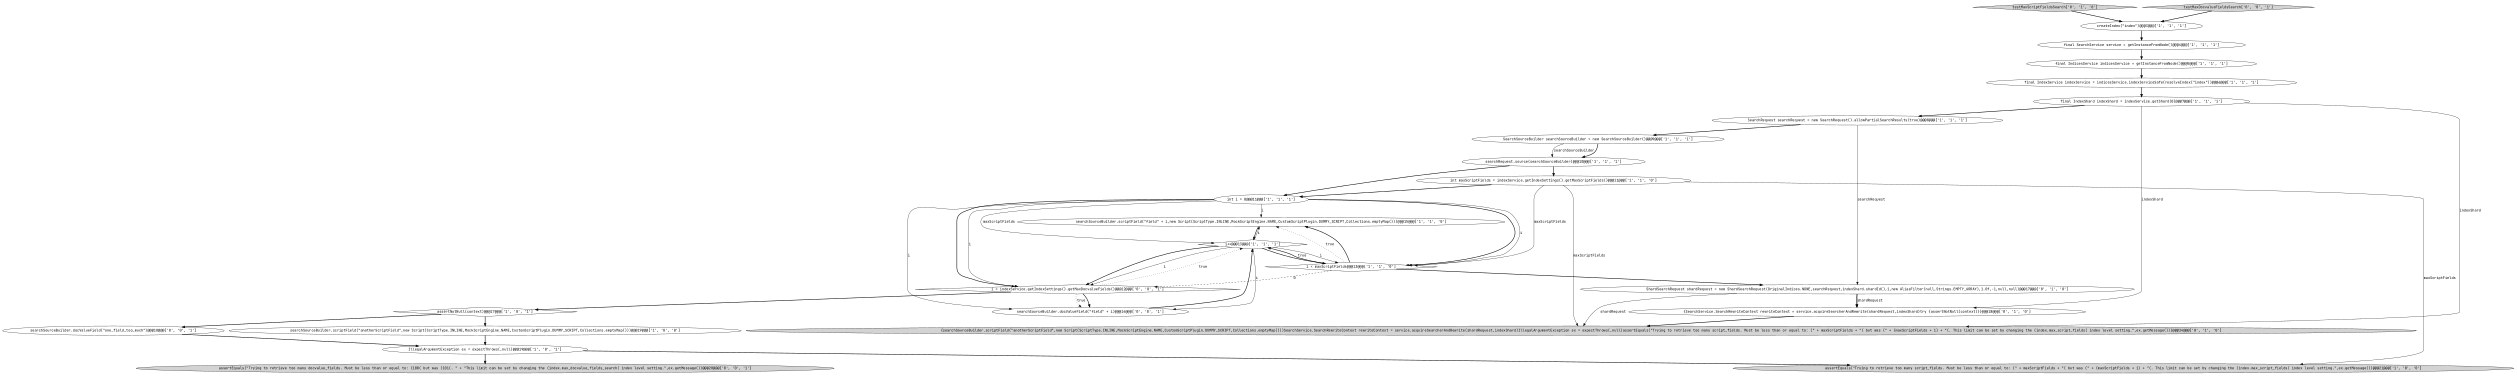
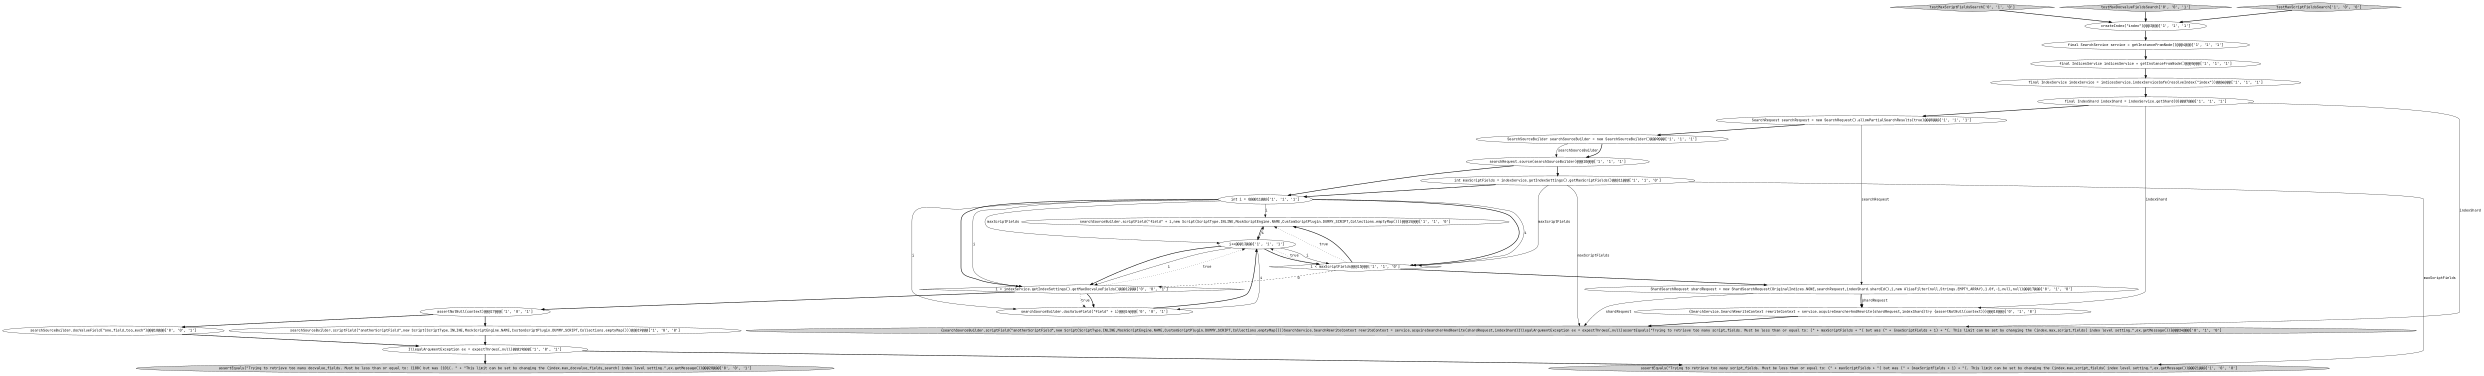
none -> (2319, 7)
(1253, 244) -> (1257, 244)
(1295, 256) -> (1288, 257)
(485, 312) -> (485, 312)
